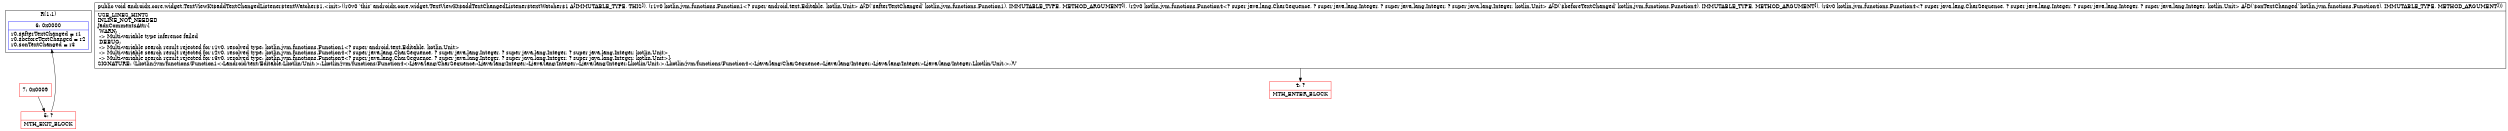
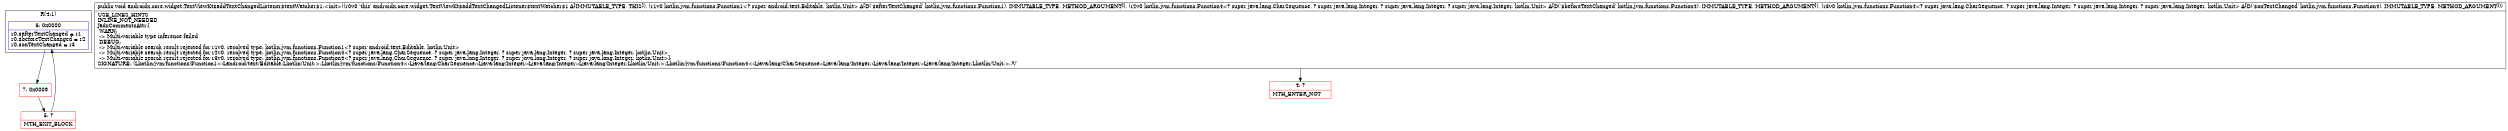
(48, 15) -> (48, 15)
none -> (41, 65)
(1300, 94) -> (1297, 94)
